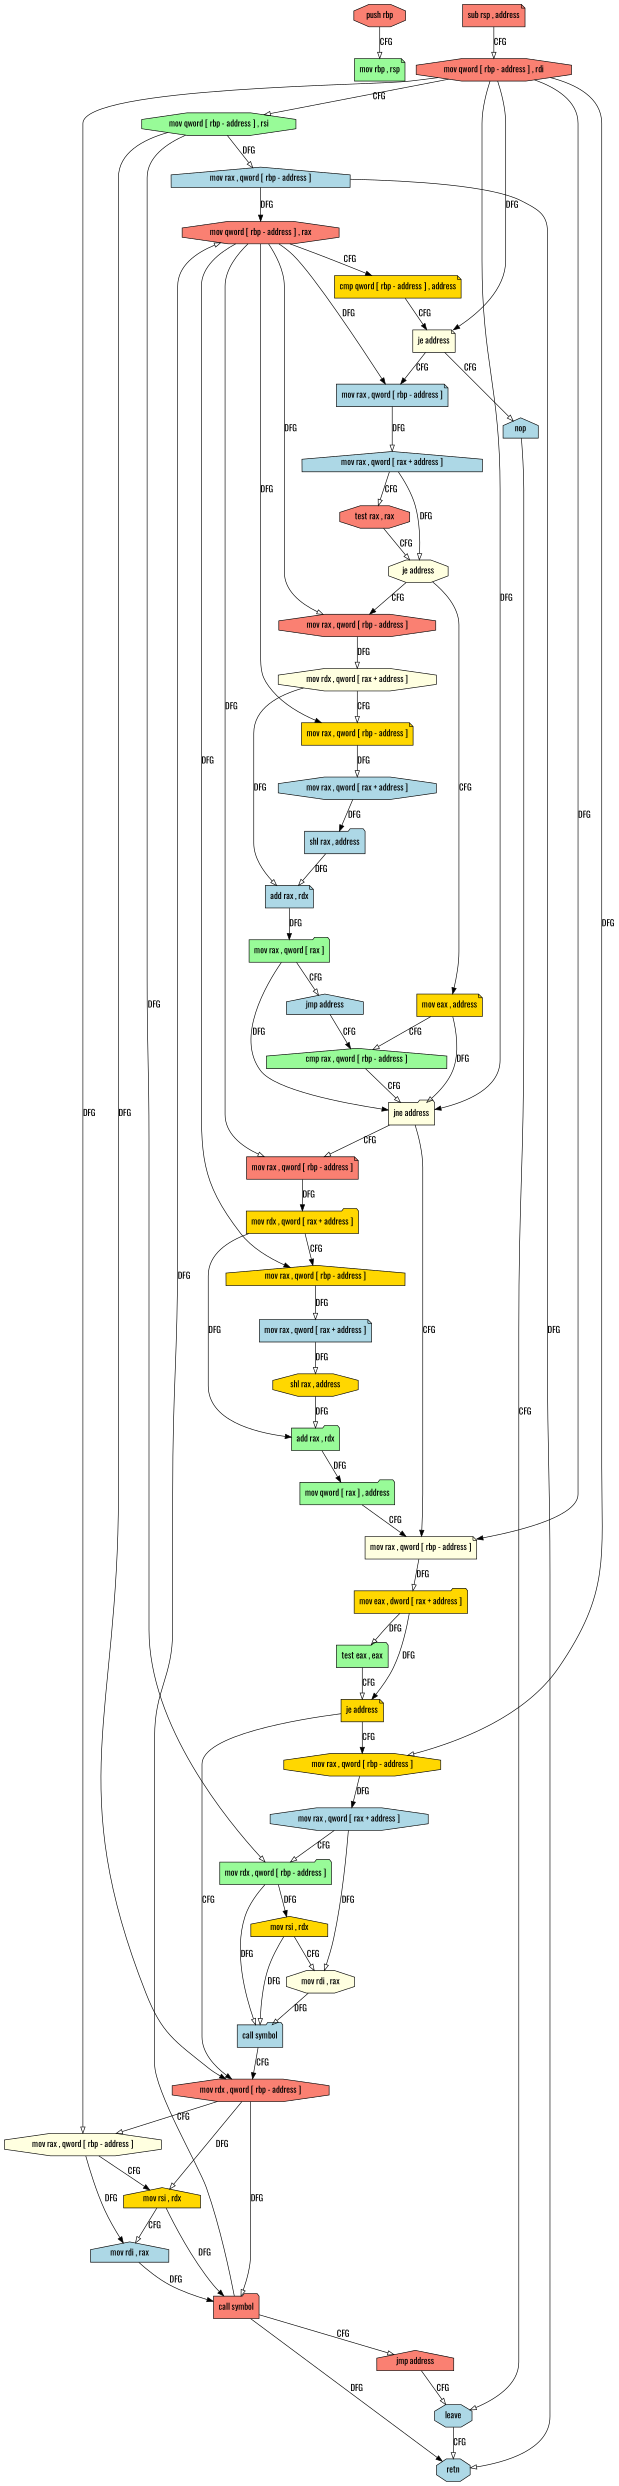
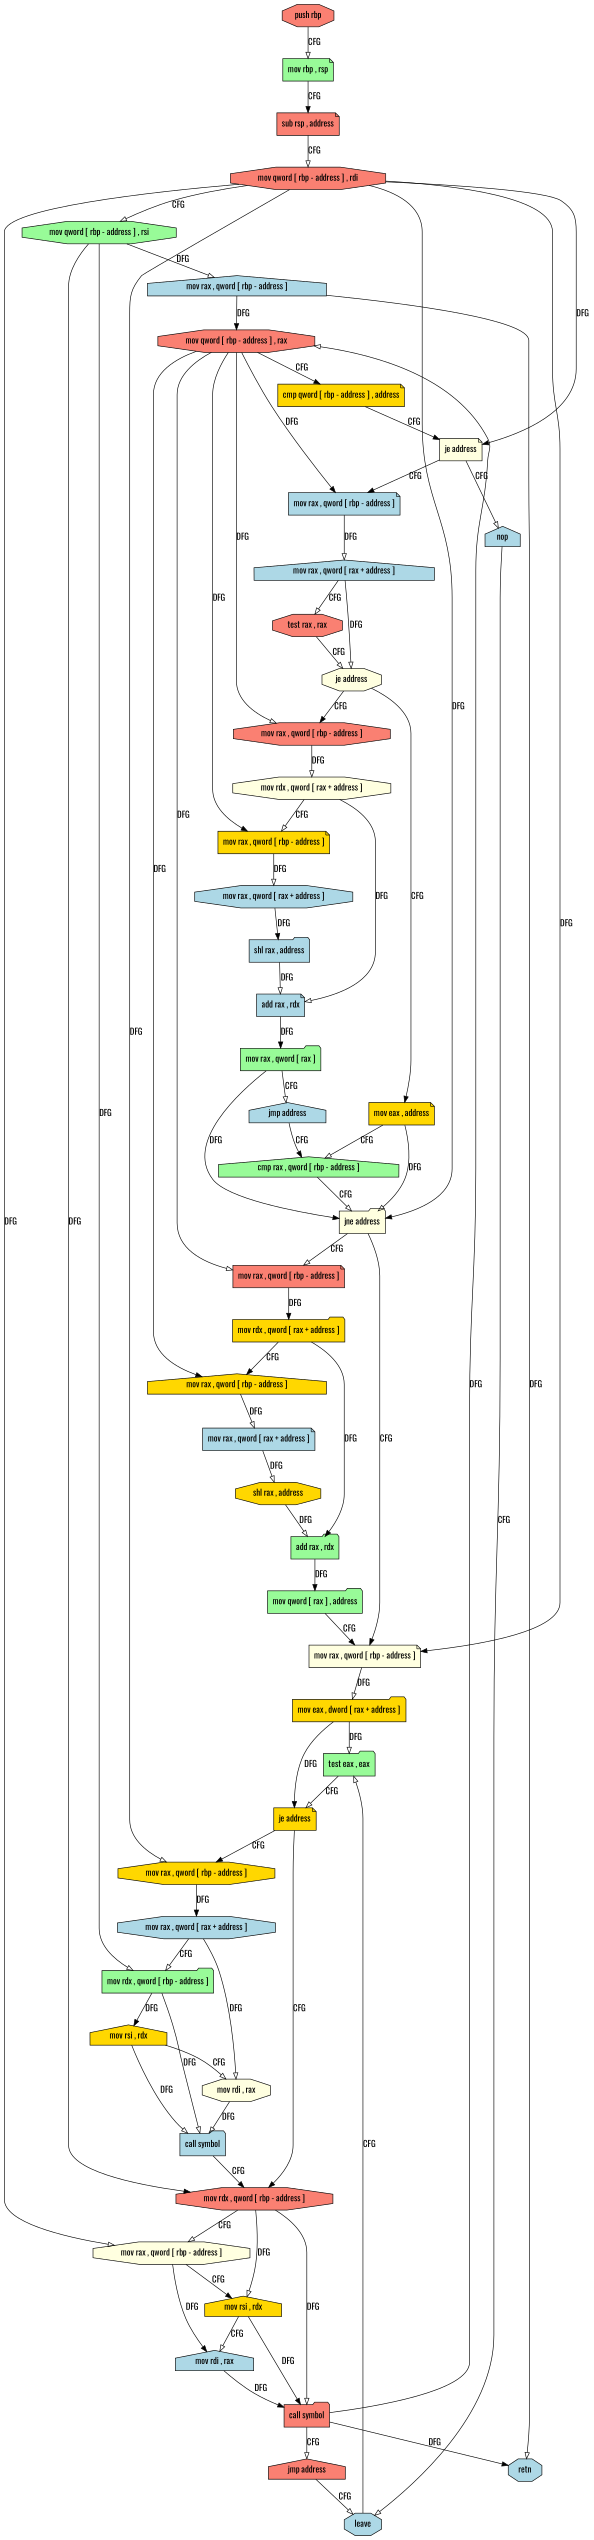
none -> (308, 94)
(453, 2440) -> (363, 2147)
